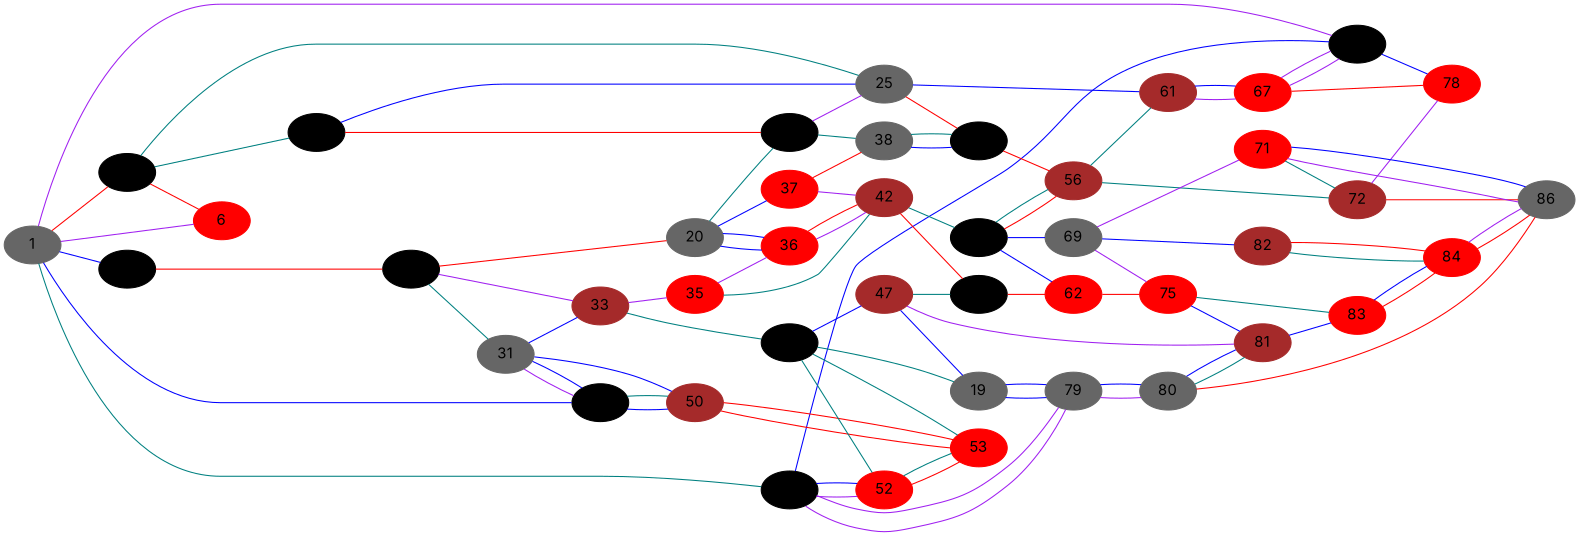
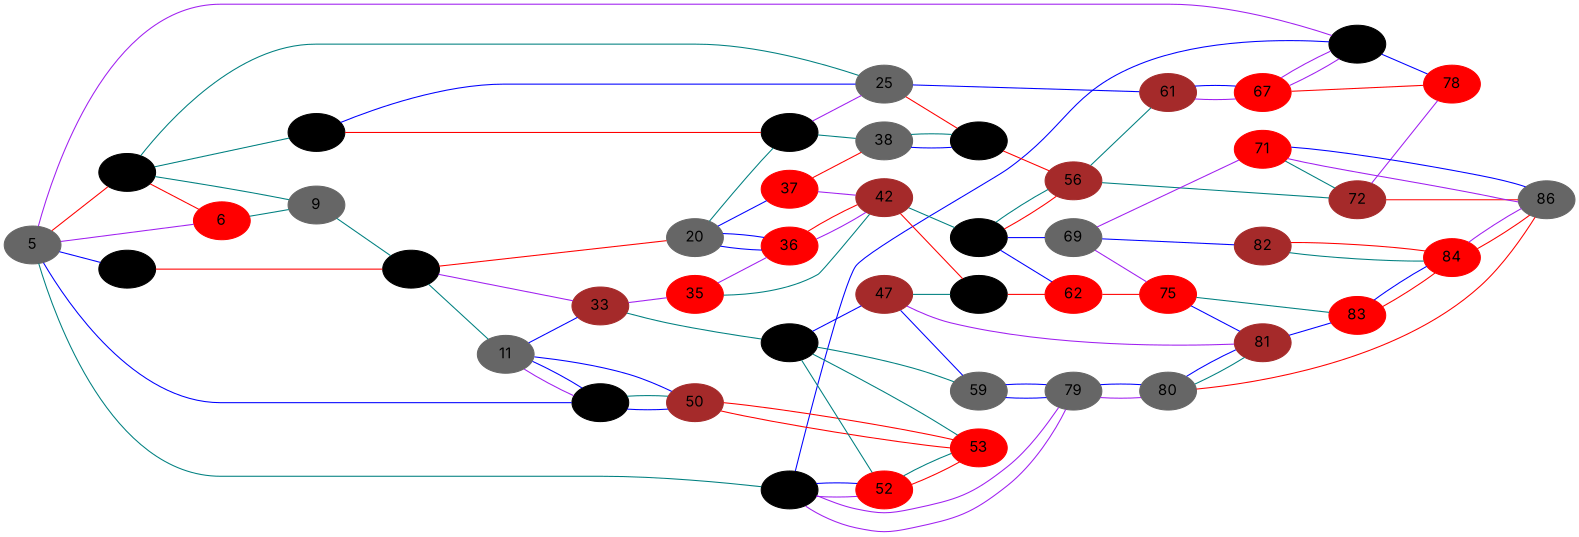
none -> (316, 205)
(33, 245) -> (33, 245)
(506, 354) -> (506, 354)
(979, 391) -> (979, 391)
